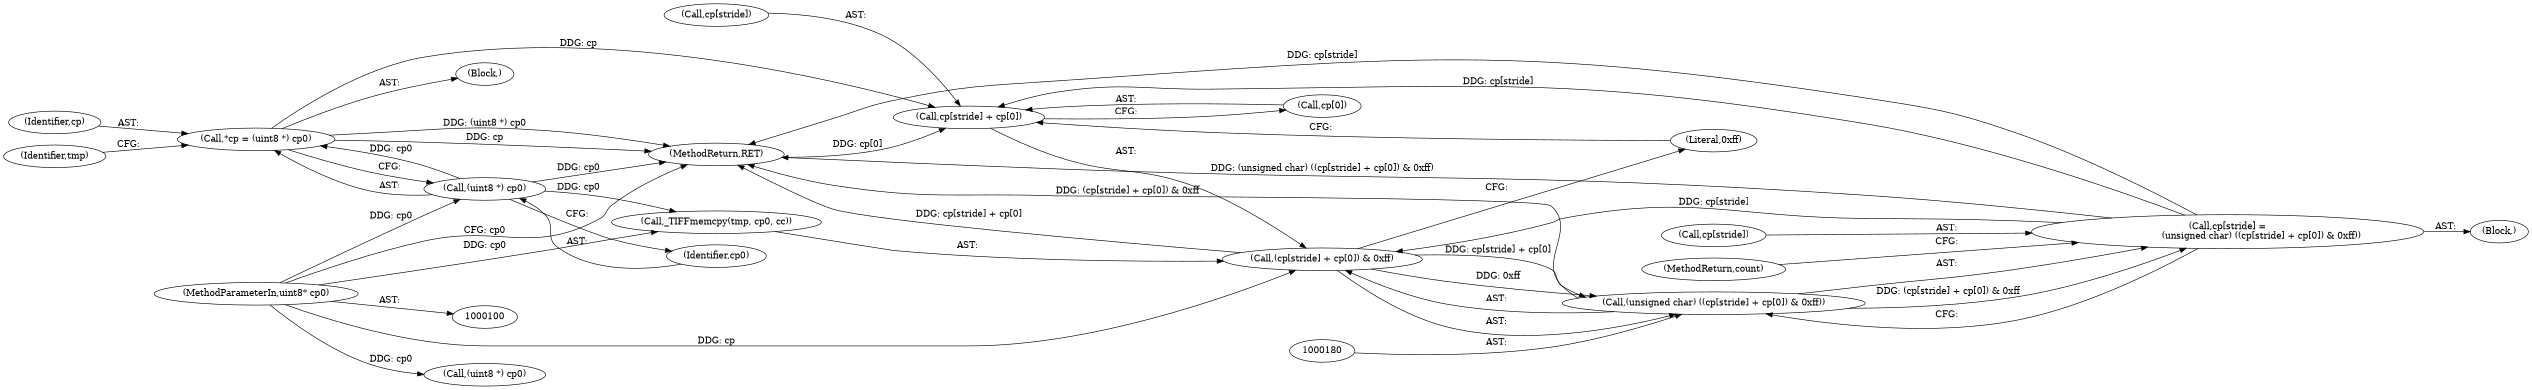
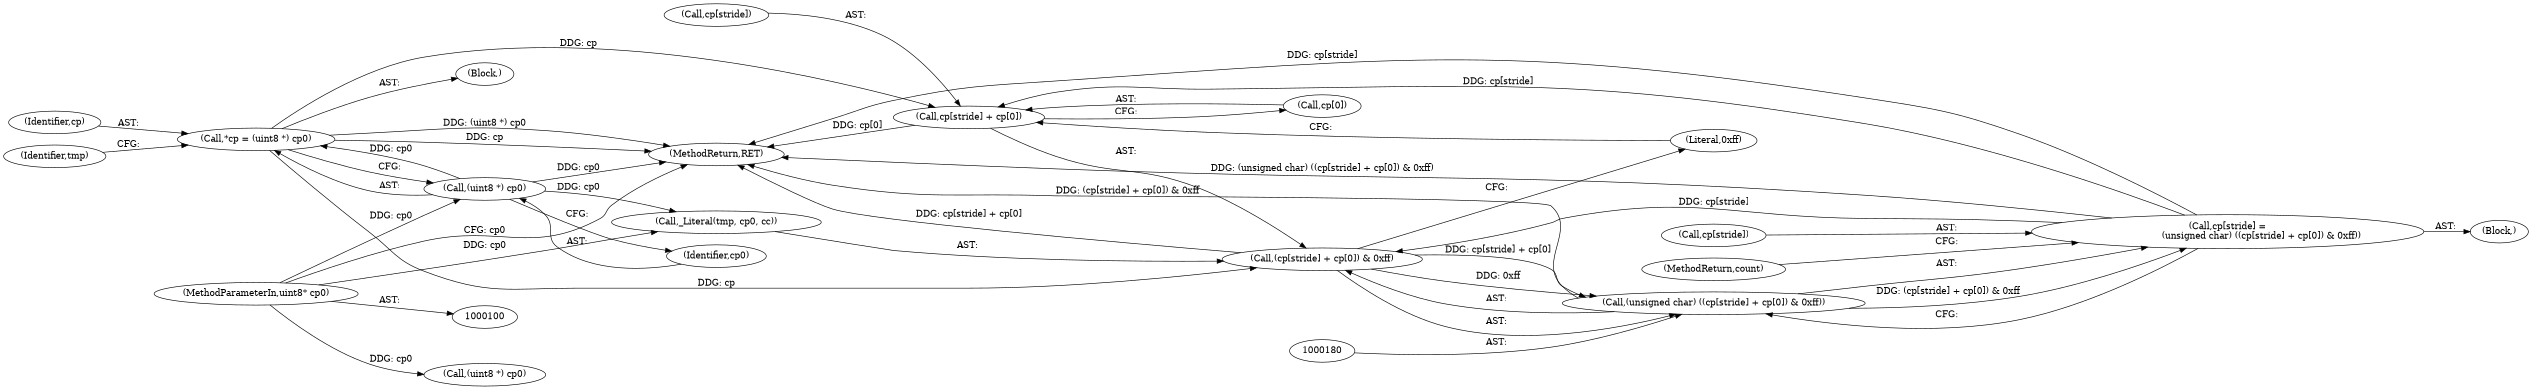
(862, 153) -> (844, 136)
(716, 222) -> (716, 222)
(790, 346) -> (738, 288)
